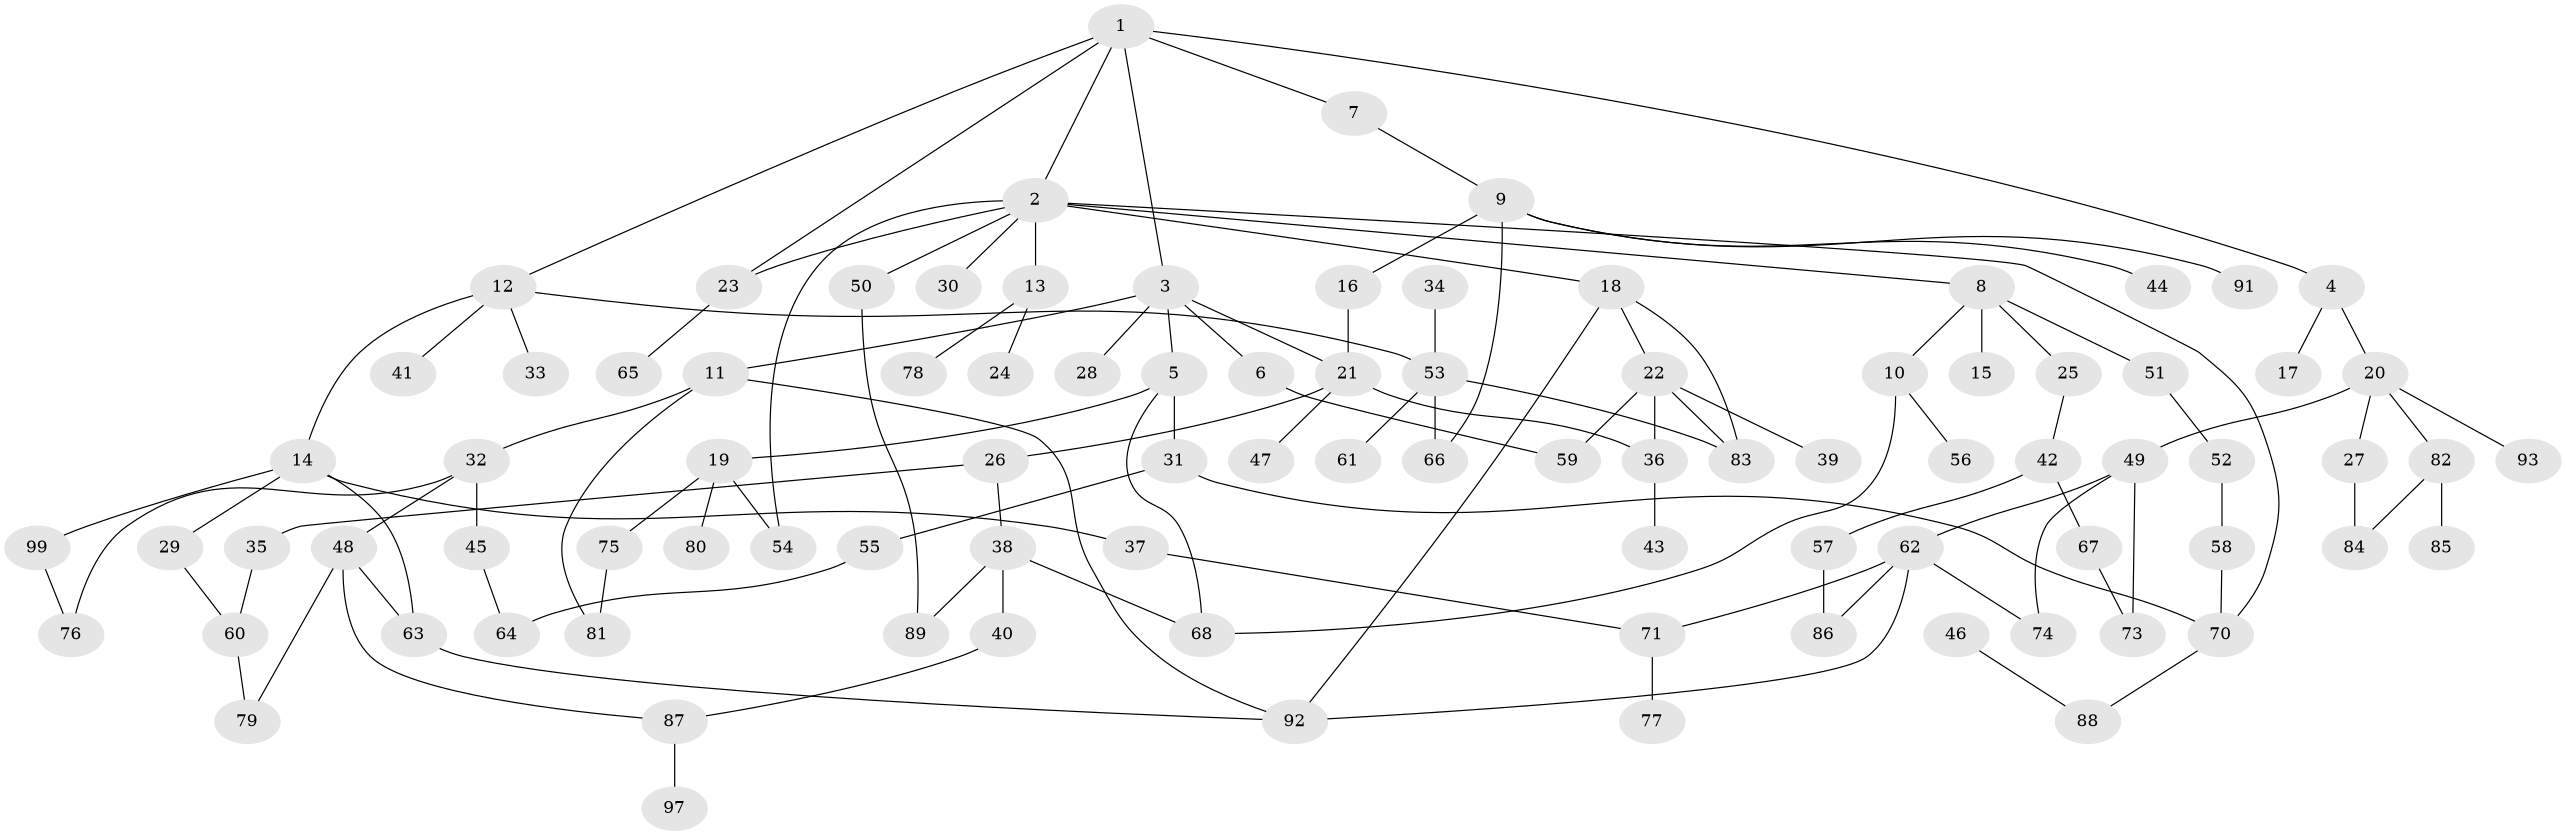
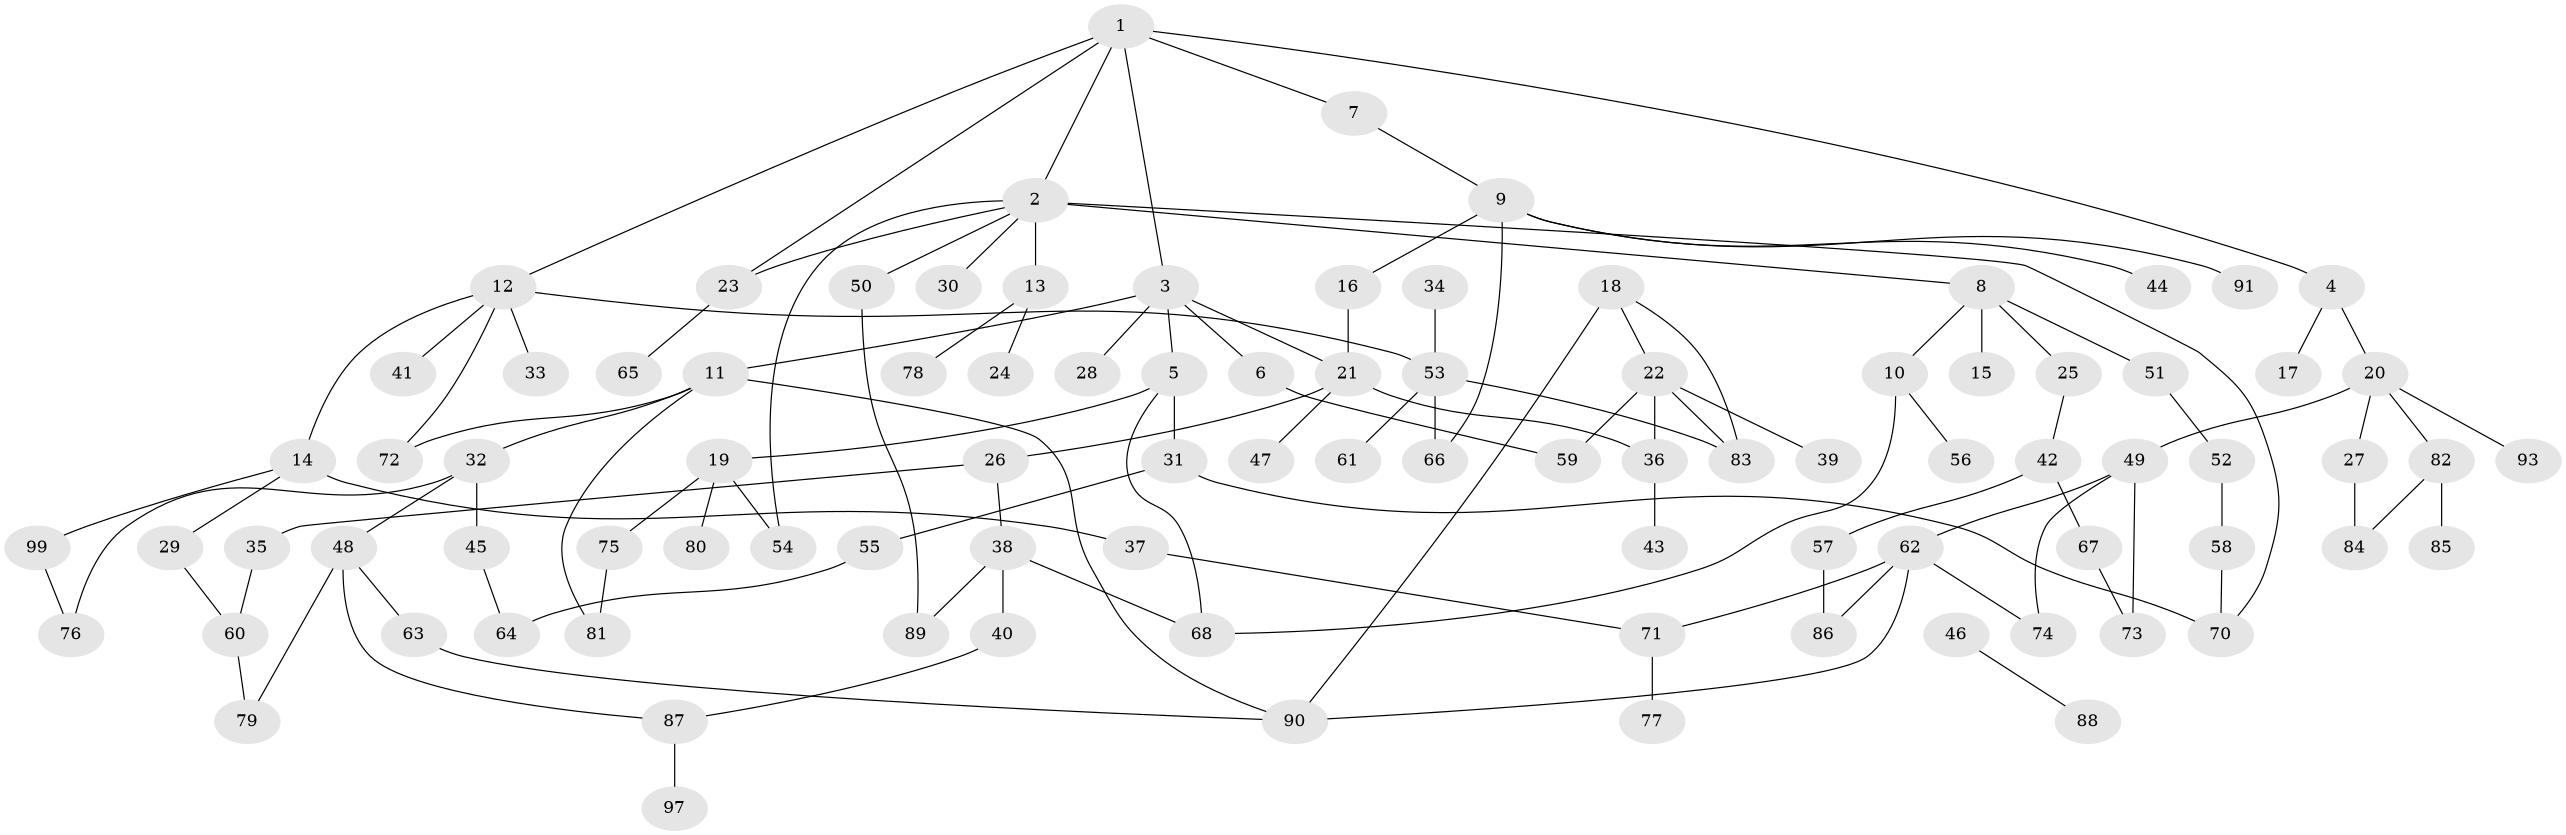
(1324, 243) -> none
none -> (390, 461)
(391, 532) -> none
(2154, 678) -> none
(1295, 722) -> (1295, 722)
